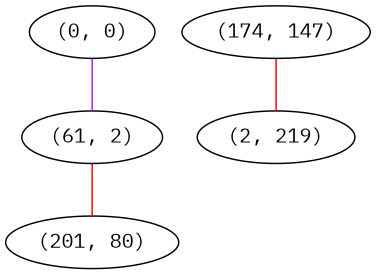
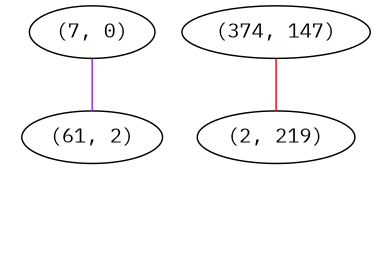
(92, 32) -> (92, 32)
(276, 32) -> (276, 32)
(92, 242) -> none
